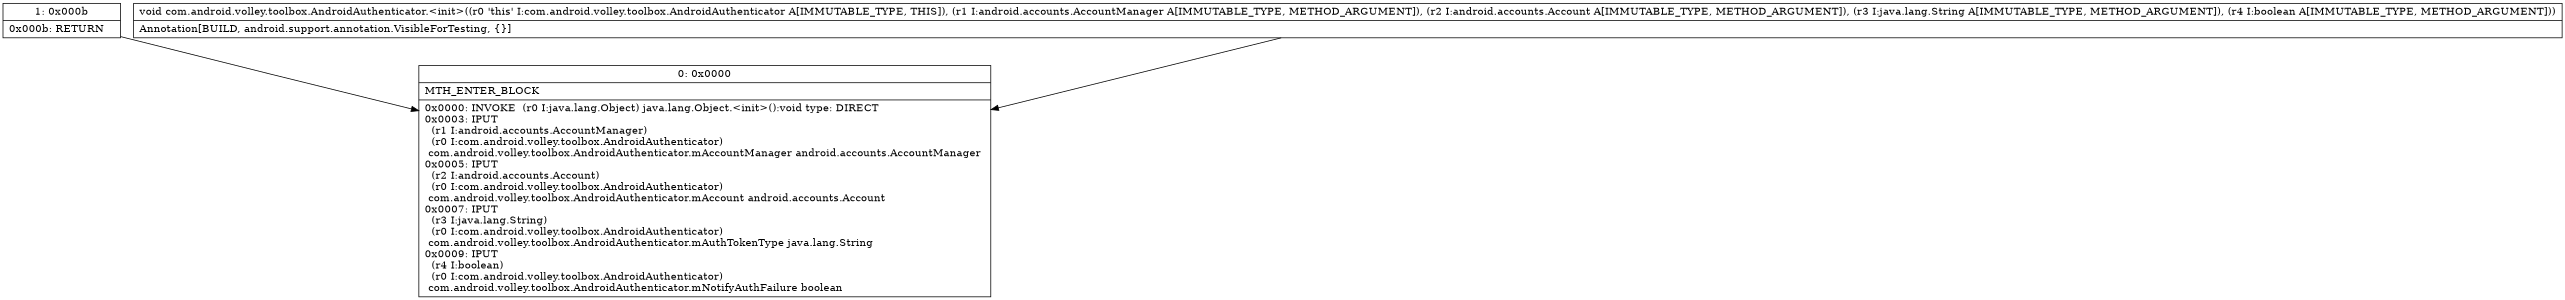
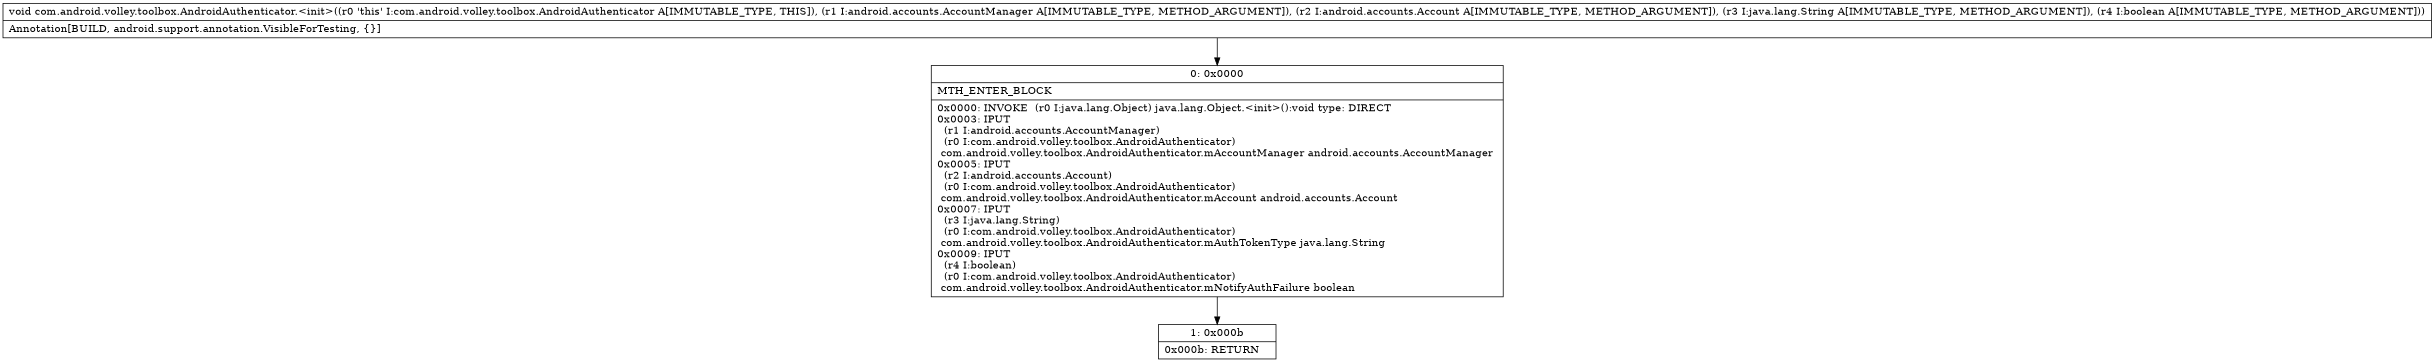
(266, 73) -> (1217, 307)
